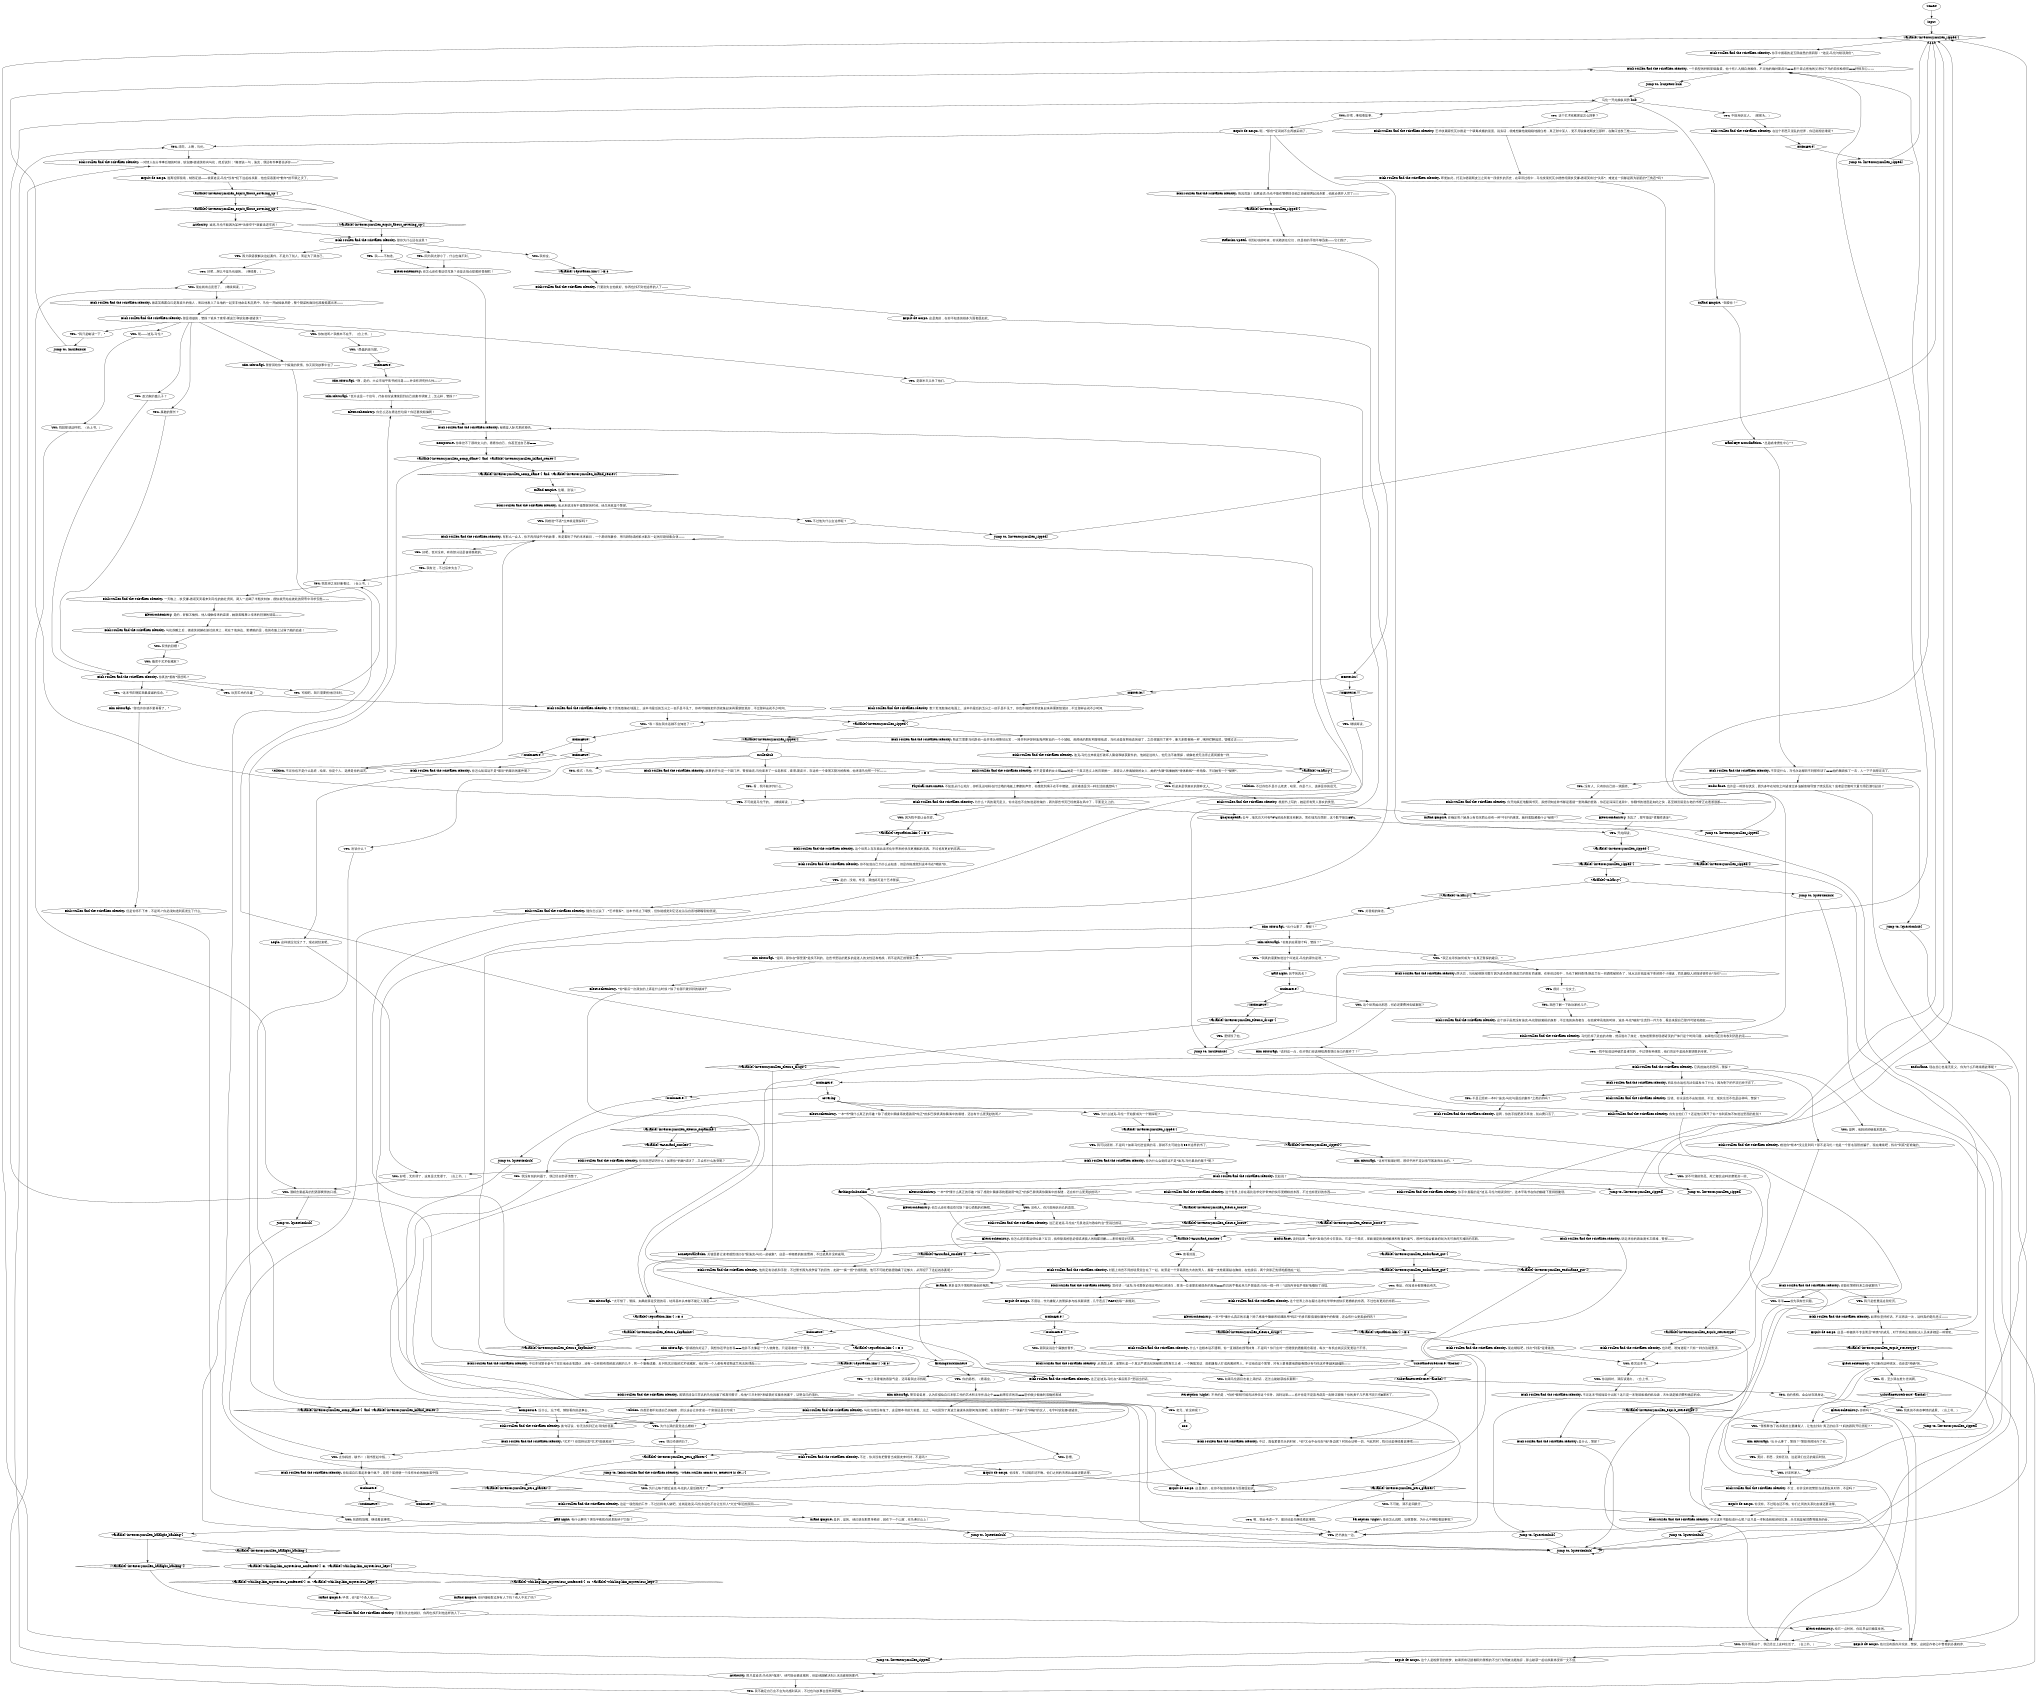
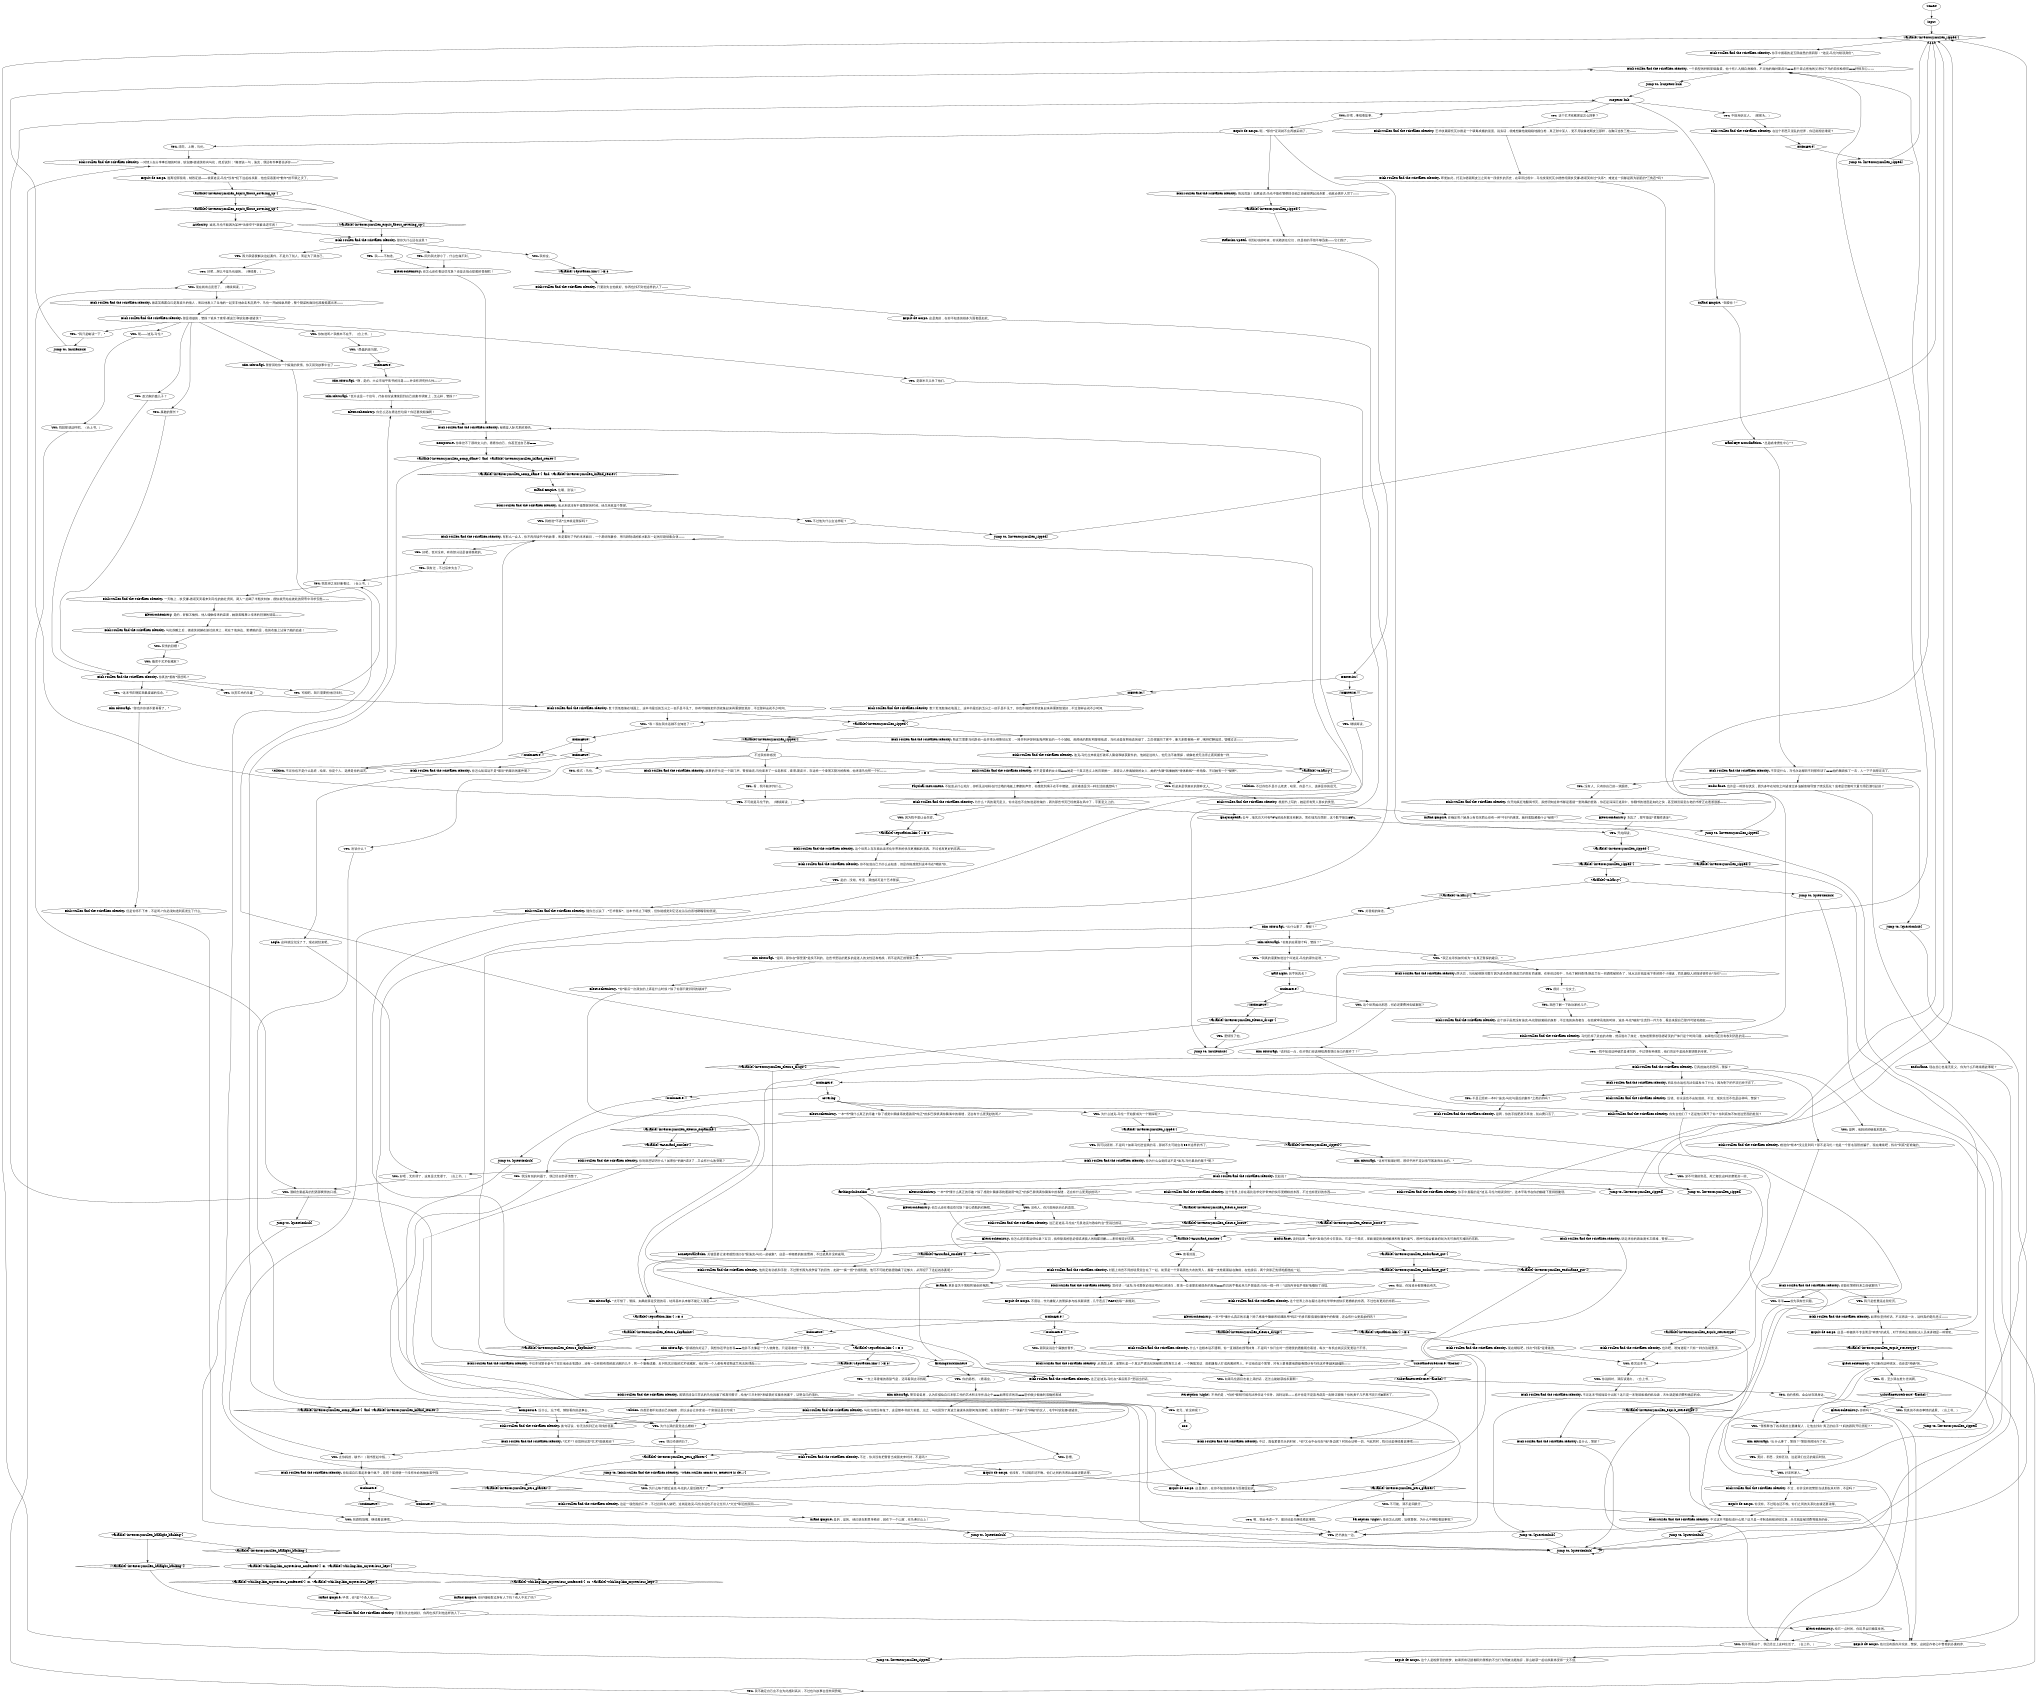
(1619, 100) -> (1619, 100)
(765, 755) -> (765, 755)
(1845, 1460) -> (1801, 1433)
none -> (1403, 1511)
(593, 1520) -> none
(796, 1676) -> none
